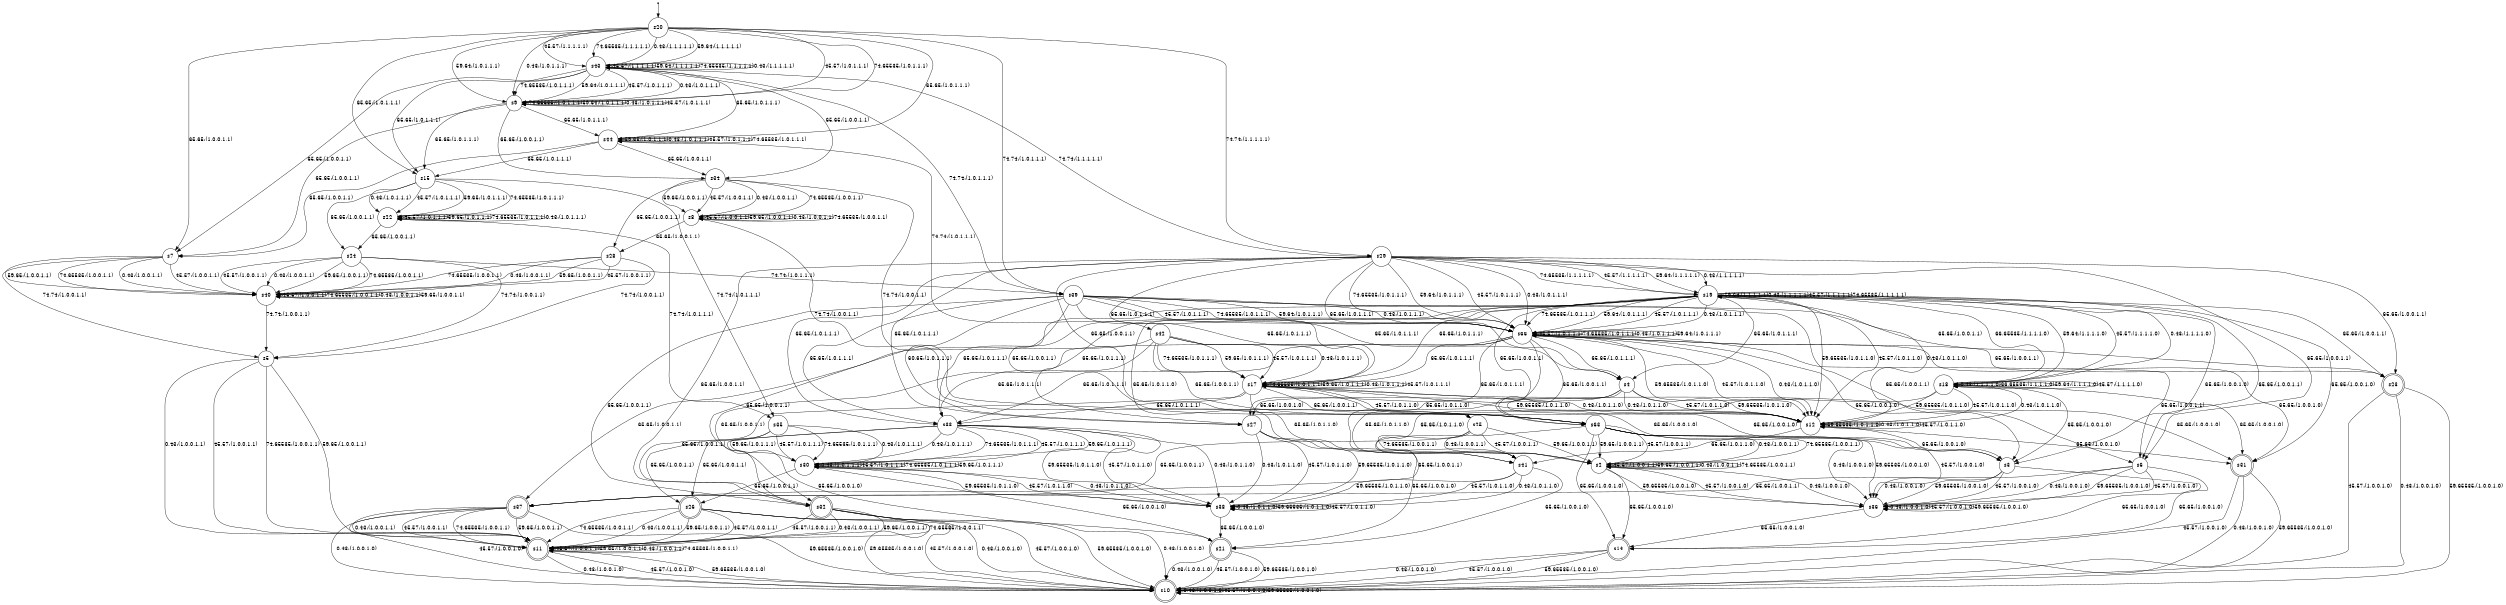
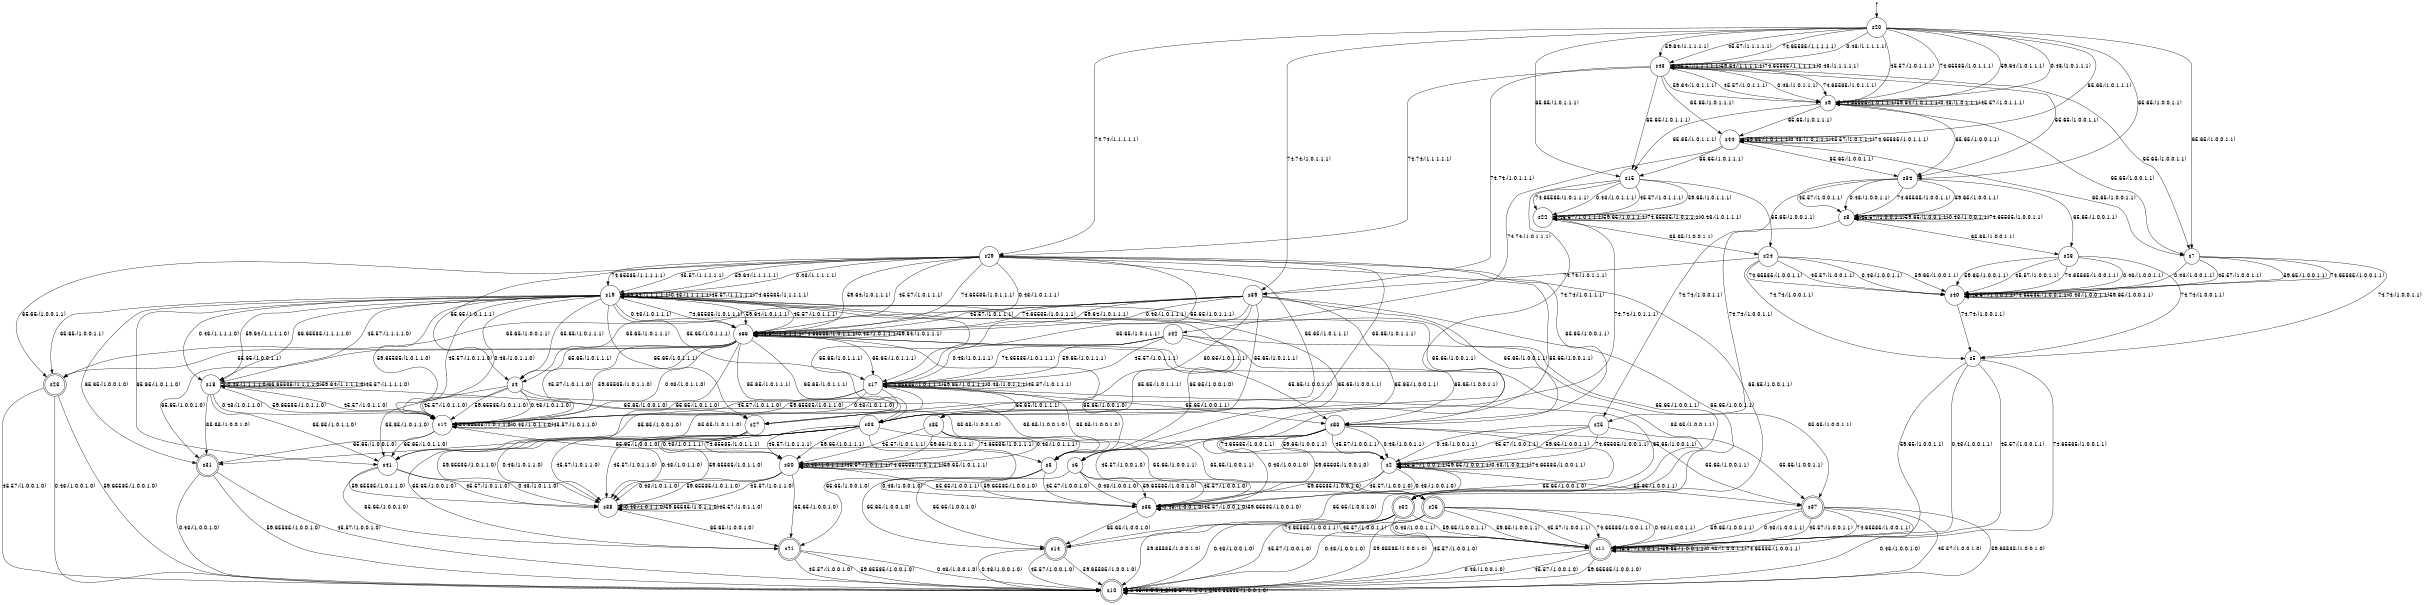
none -> (2133, 85)
(1911, 367) -> none
(1374, 493) -> (1587, 484)
